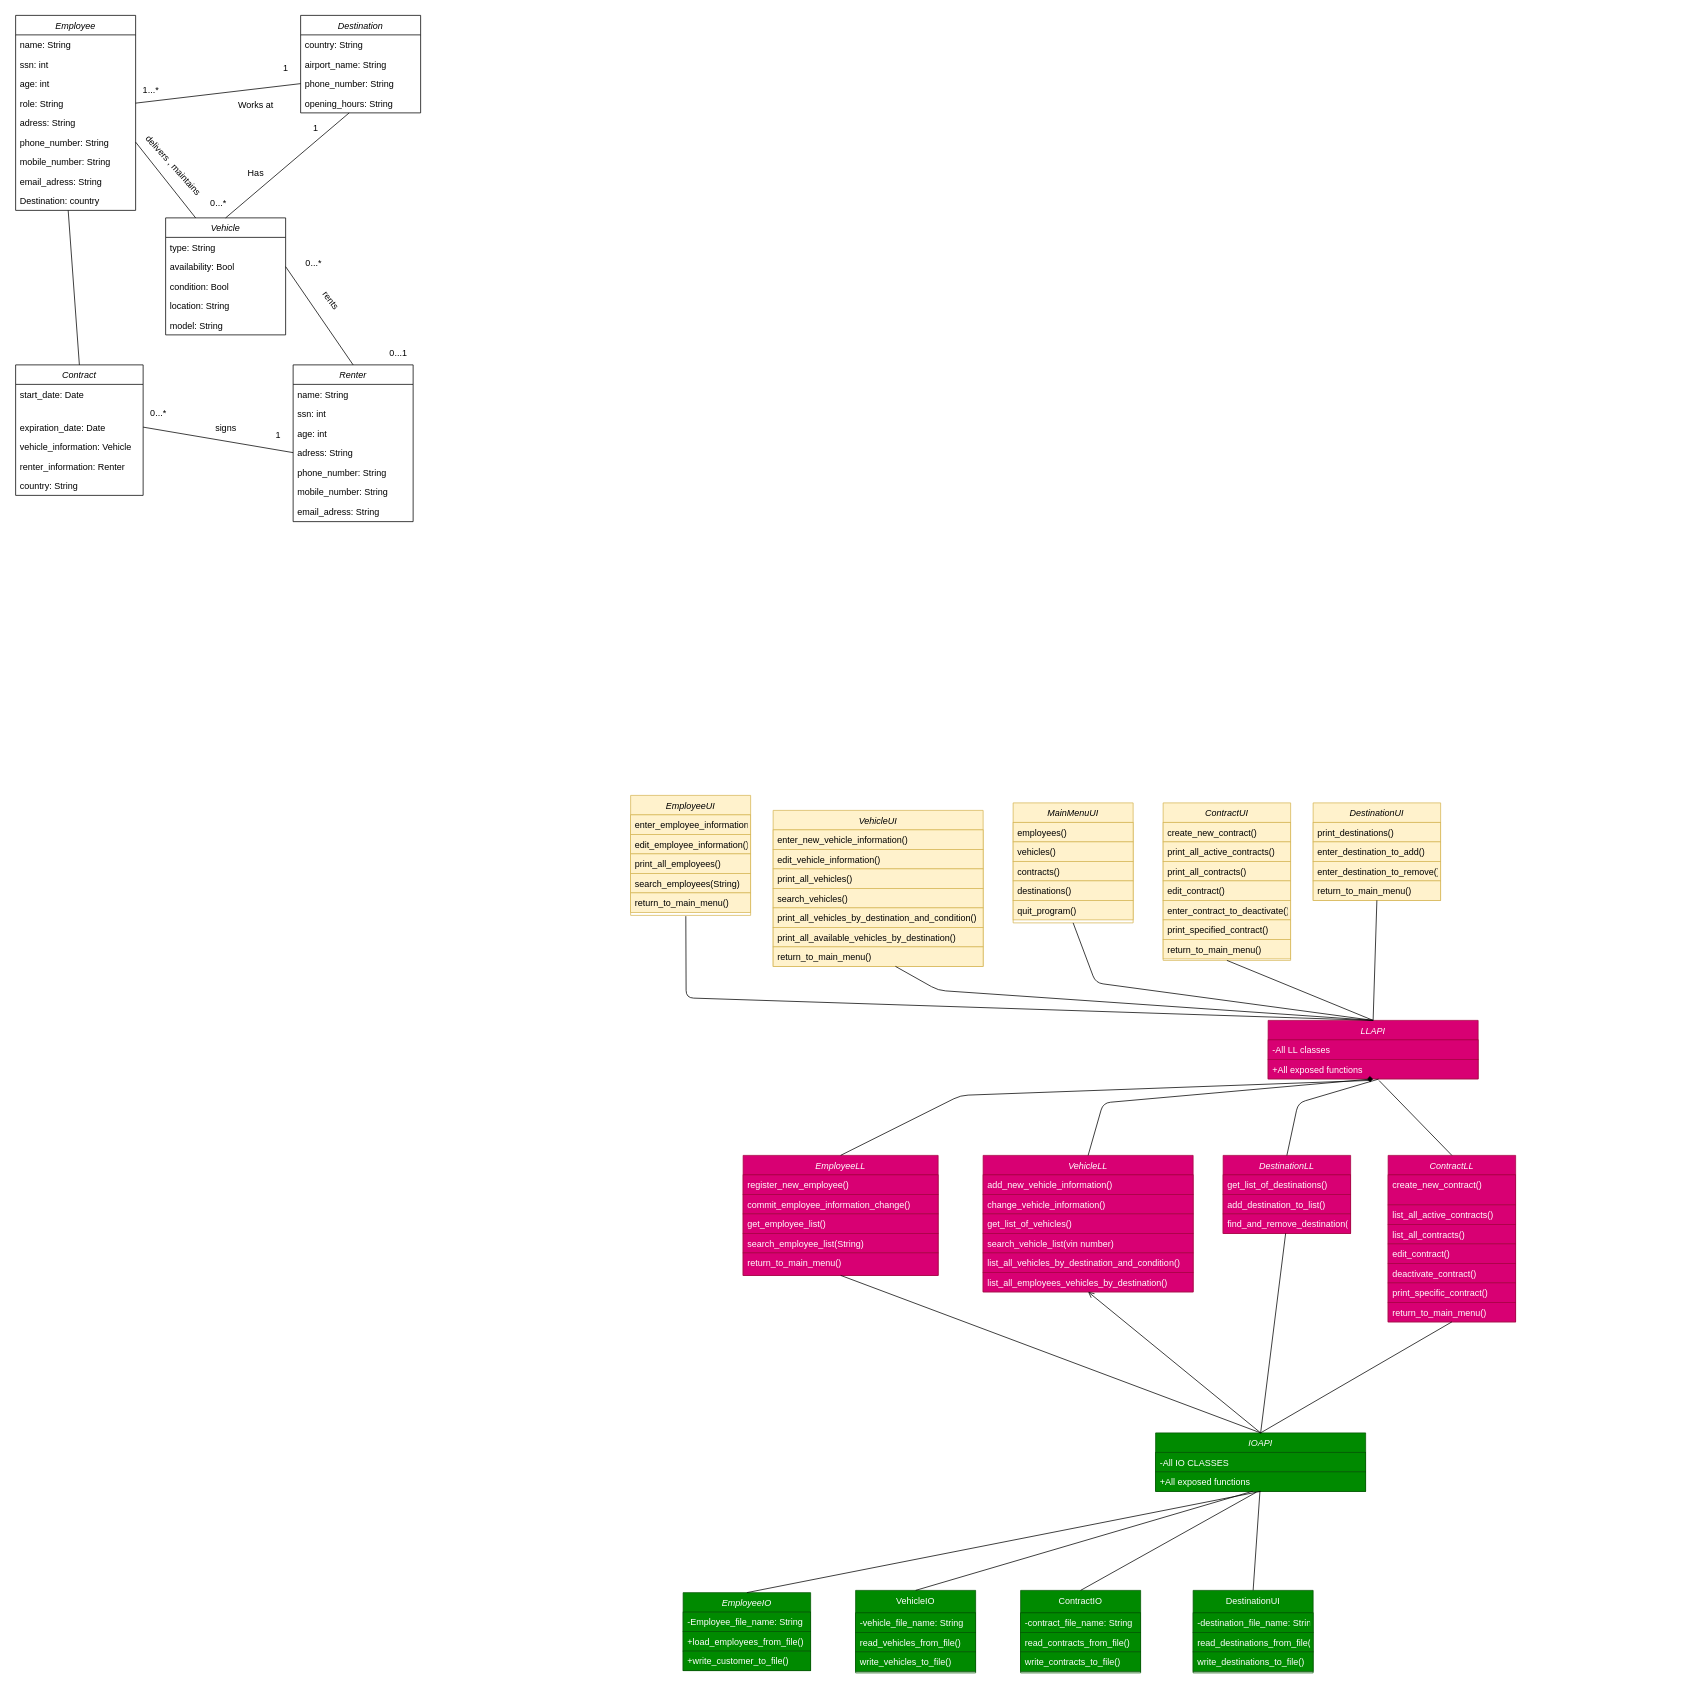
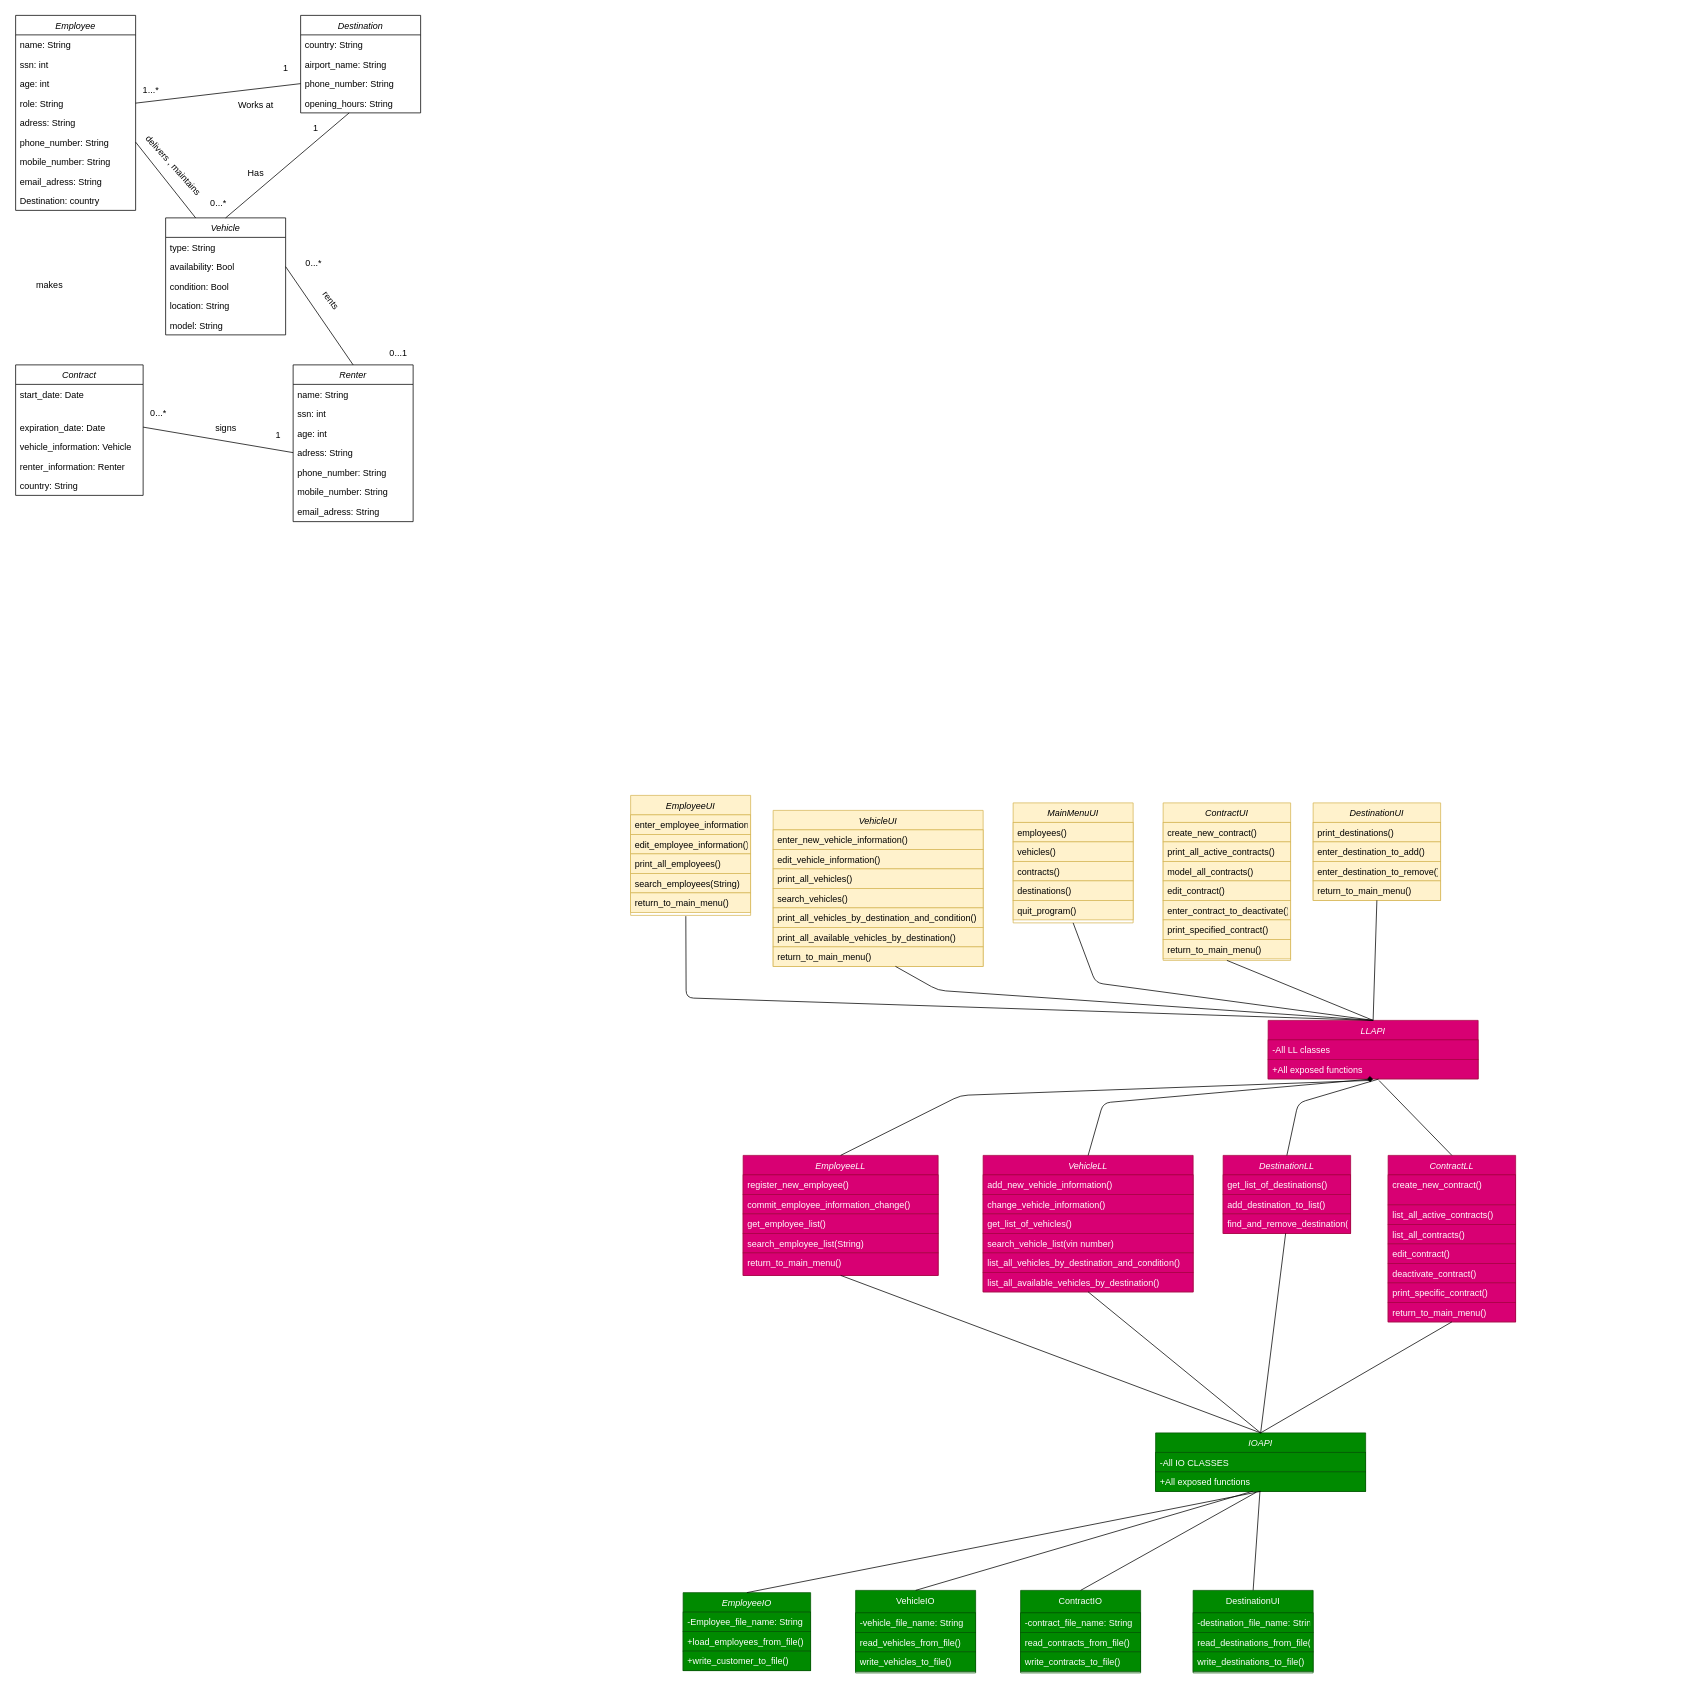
none -> (49, 285)
(74, 289) -> none
(1216, 872) -> (1216, 872)
(1087, 1283) -> (1085, 1283)
(1091, 1294) -> (1090, 1294)
